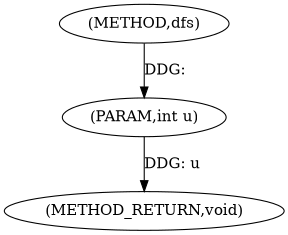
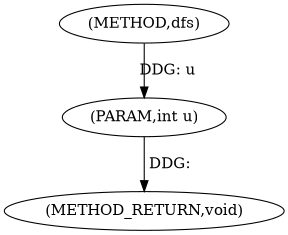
(167, 71) -> (167, 71)
(172, 164) -> (172, 164)
